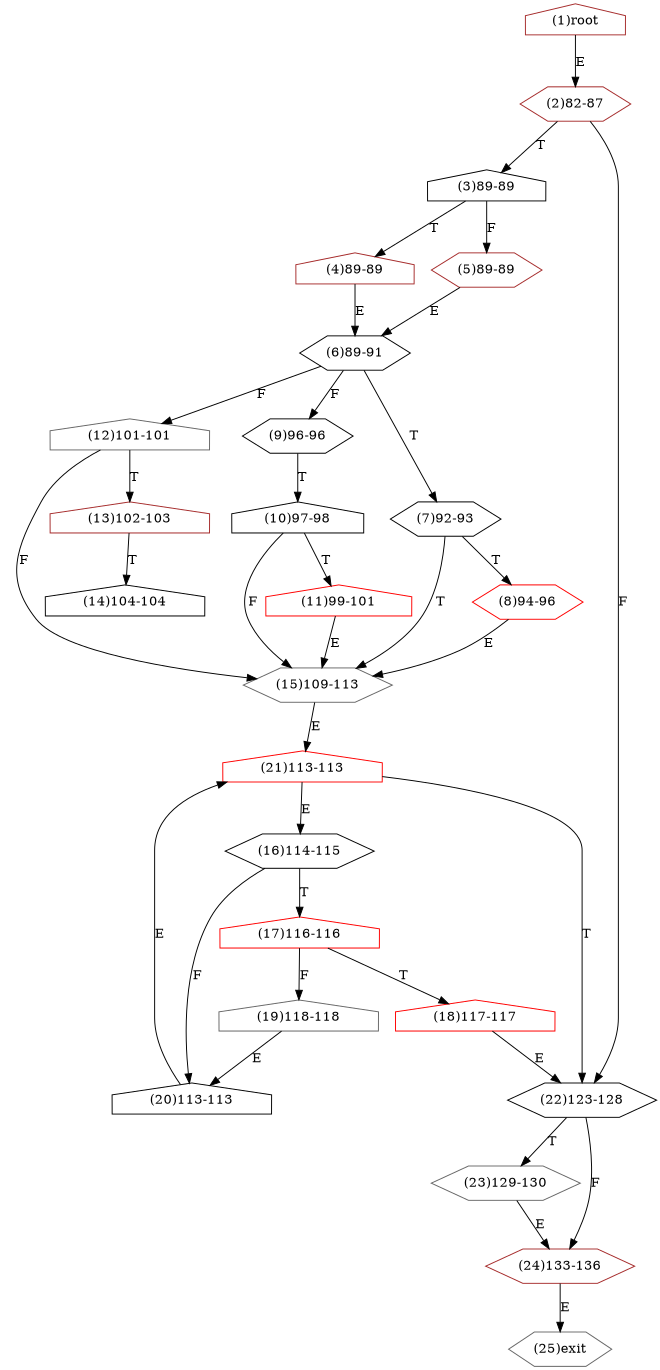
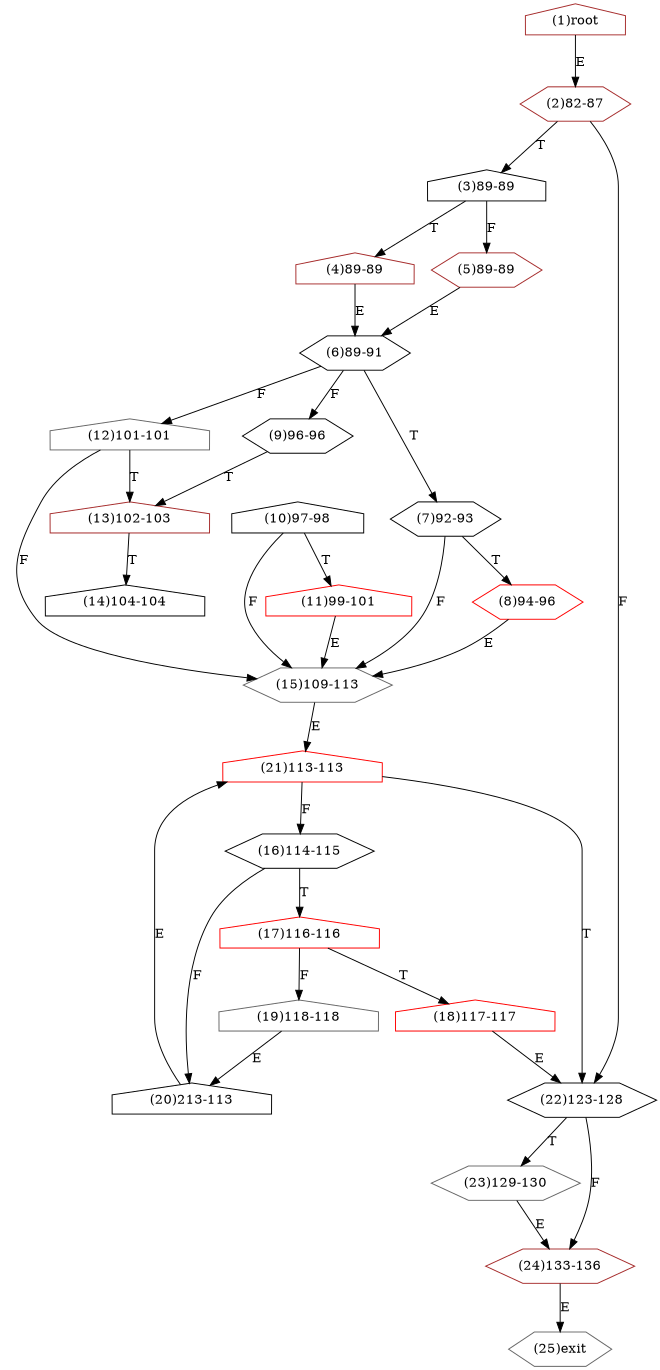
(298, 473) -> (216, 477)
(441, 602) -> (441, 602)
(306, 810) -> (306, 810)
(192, 1100) -> (192, 1100)
